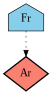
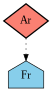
(26, 41) -> (26, 46)
